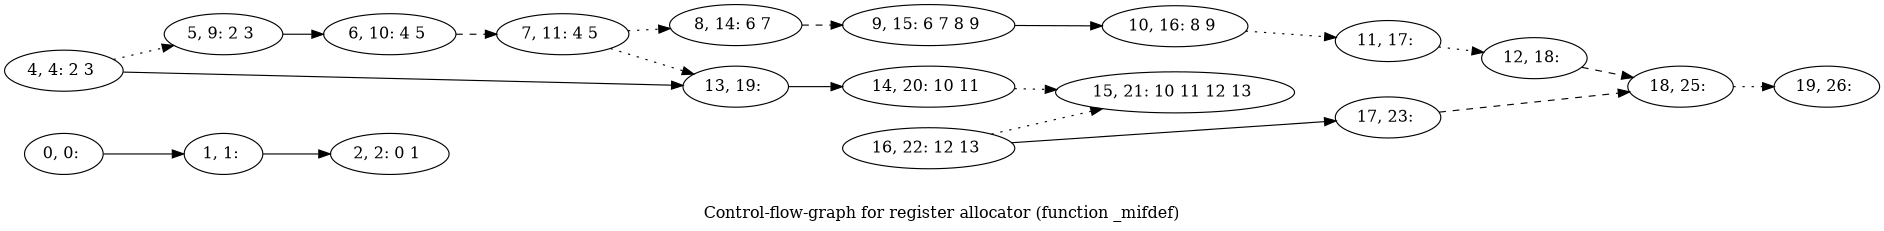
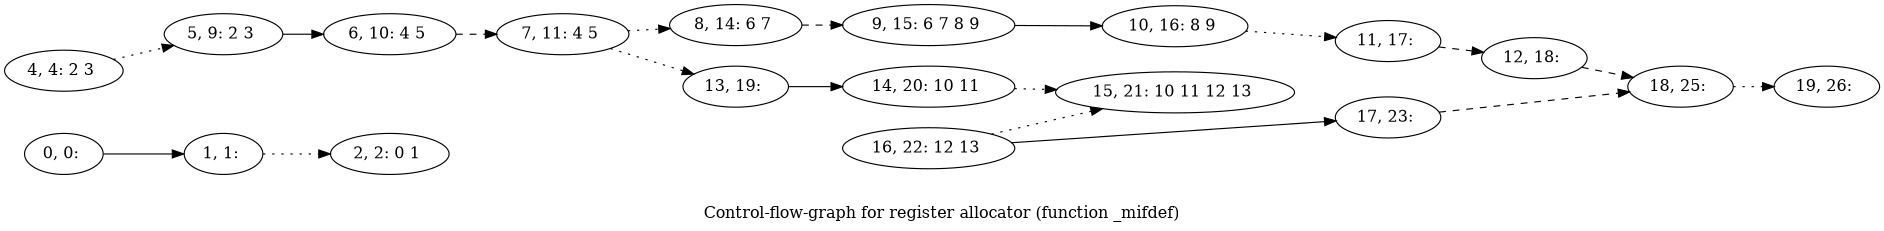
(1455, 49) -> (1455, 49)
(397, 79) -> none
(291, 154) -> (291, 154)
